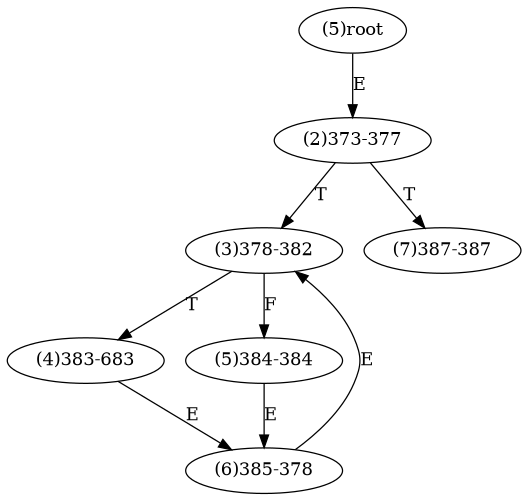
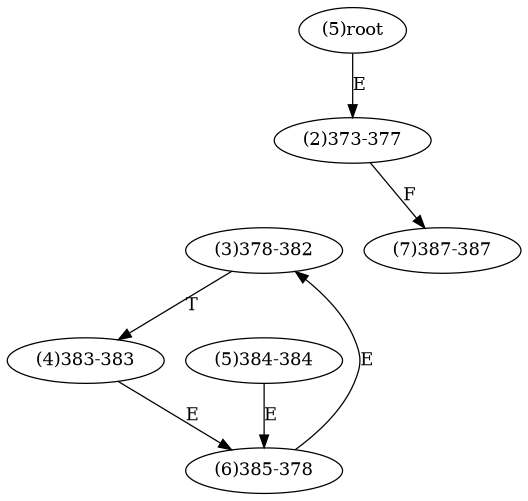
(312, 191) -> none
(410, 195) -> (410, 195)
(264, 299) -> none
(86, 361) -> (86, 361)
